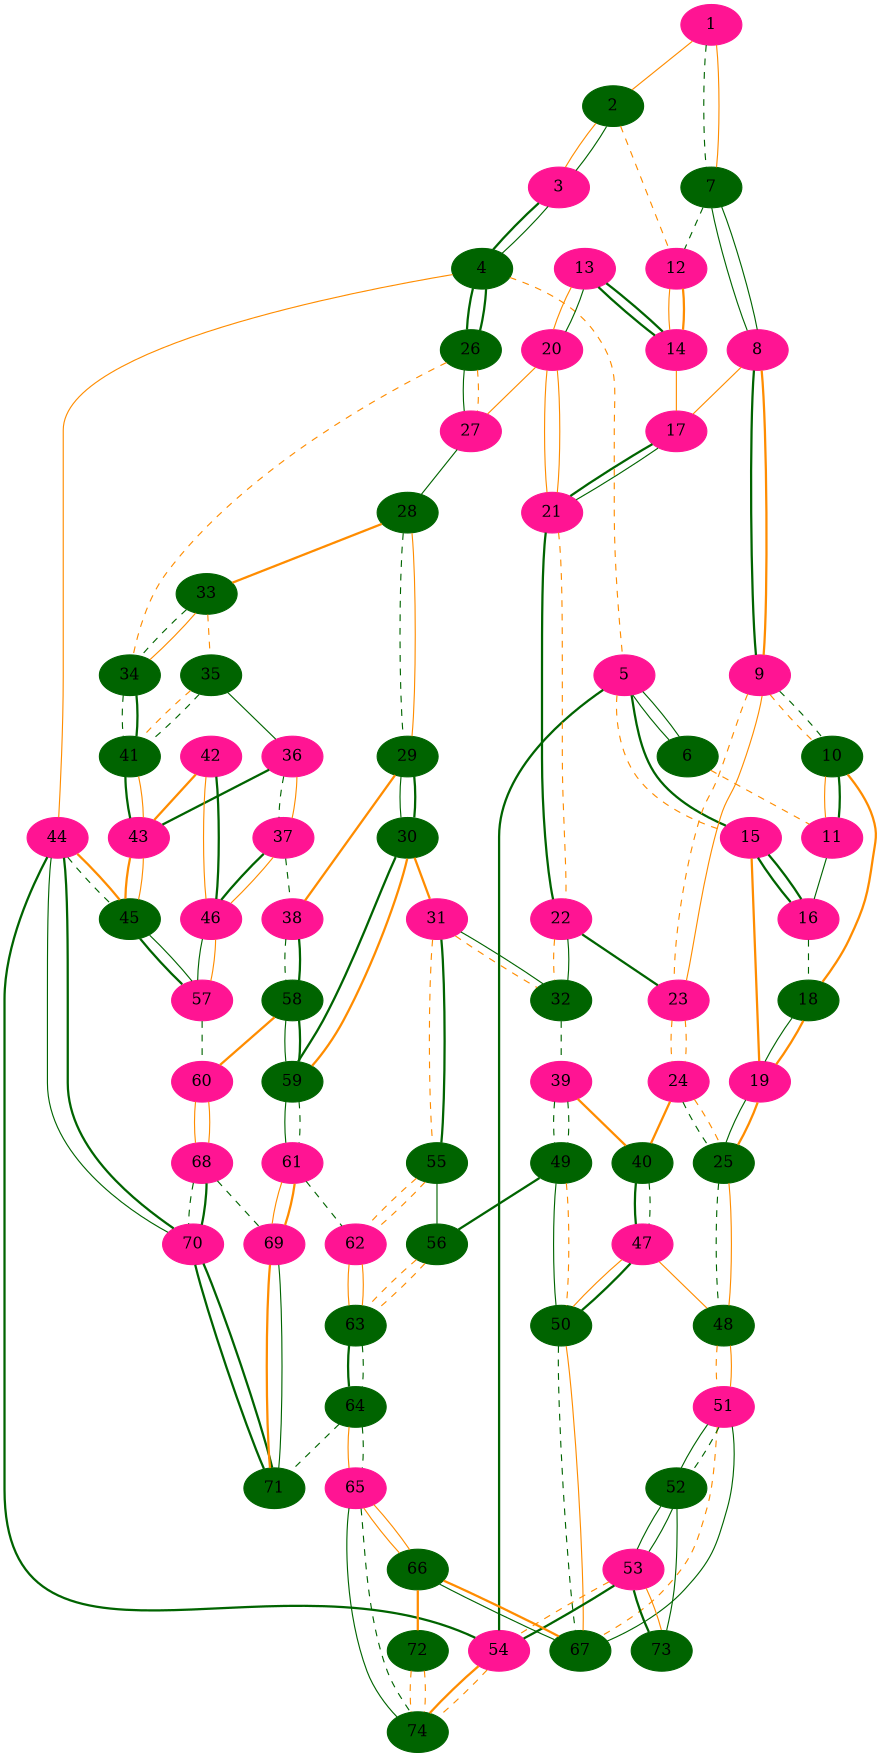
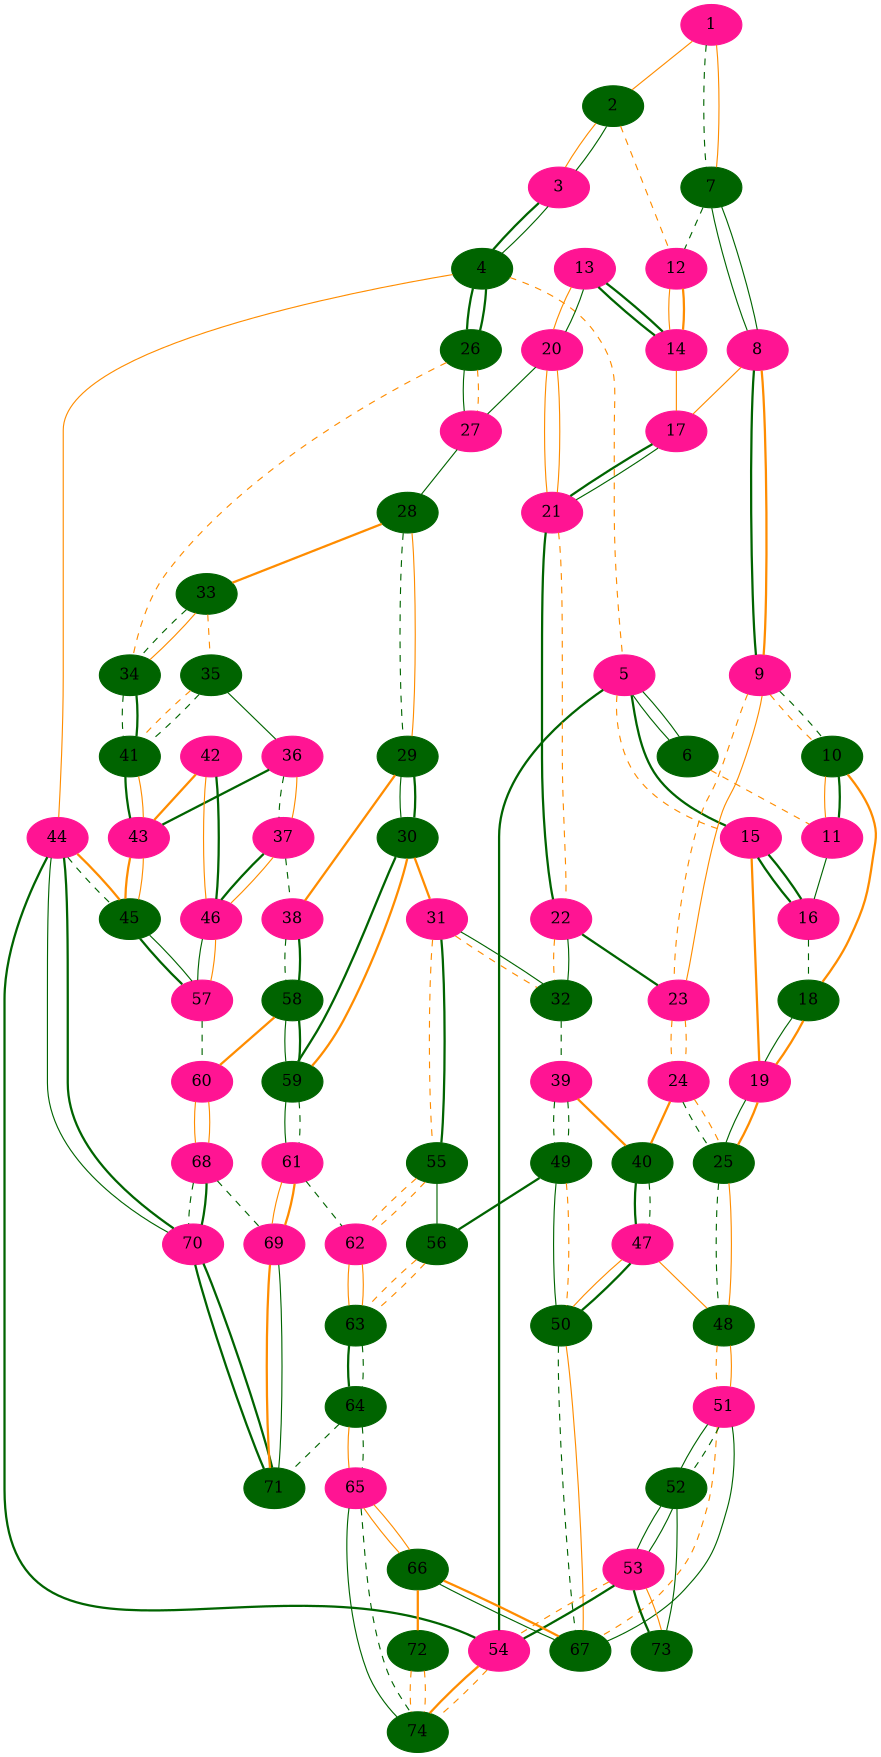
(512, 391) -> (512, 391)
